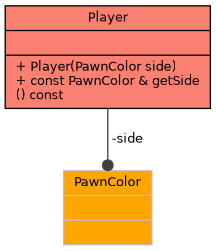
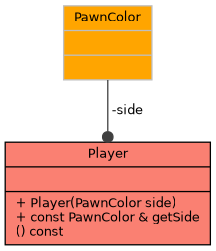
(108, 134) -> (108, 106)
